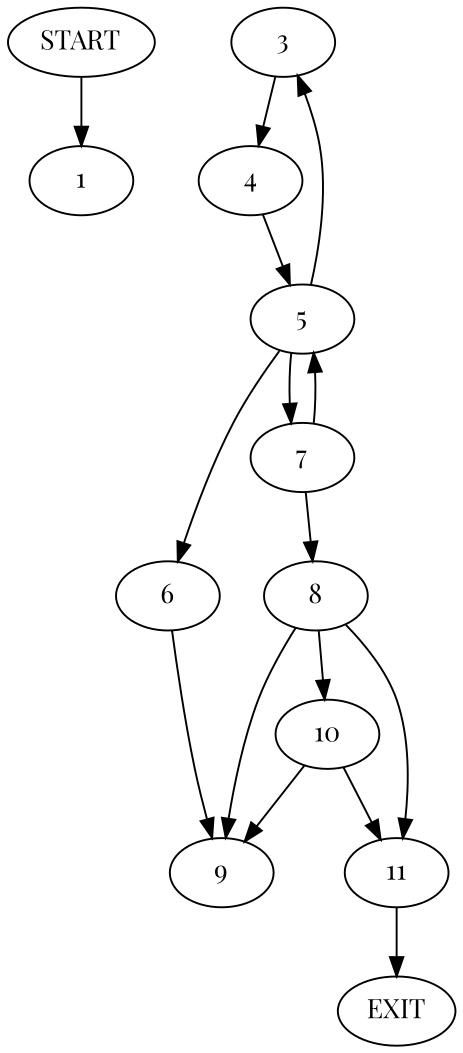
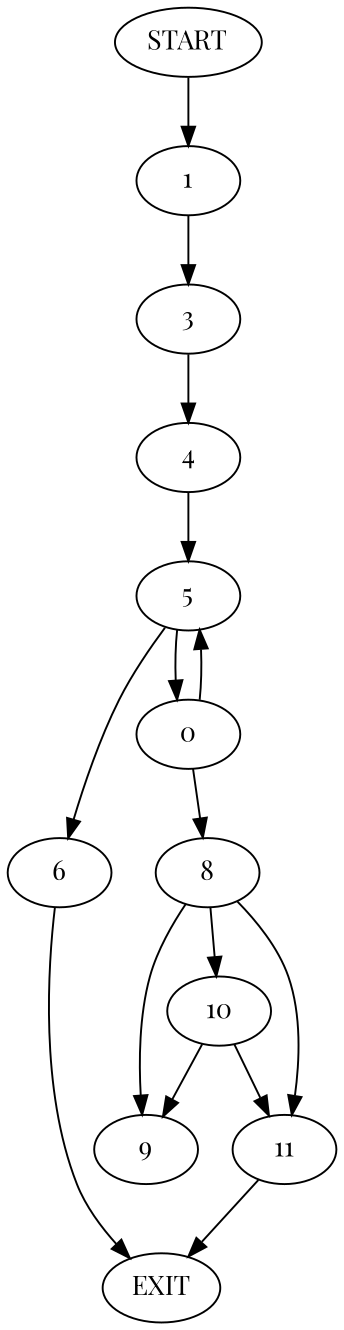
(323, 189) -> (188, 240)
(302, 457) -> (188, 734)
(187, 725) -> (53, 1083)
